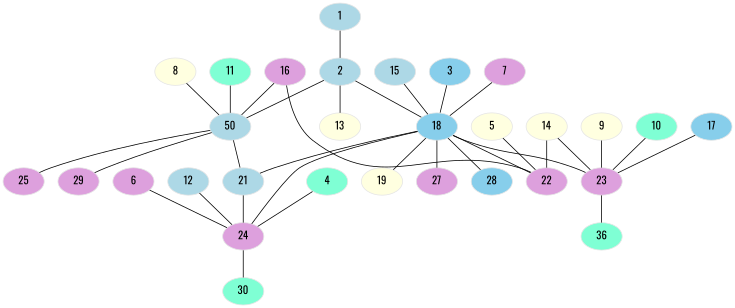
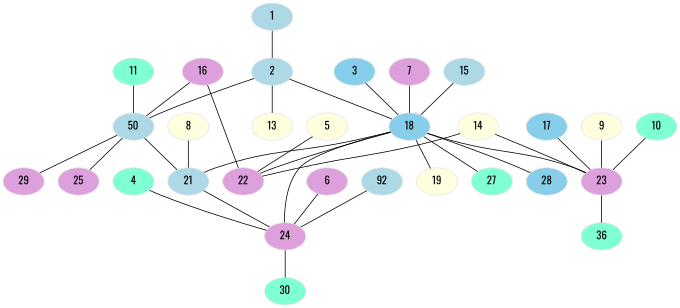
(203, 99) -> (188, 154)
(188, 181) -> (382, 181)
(437, 181) -> (492, 181)
